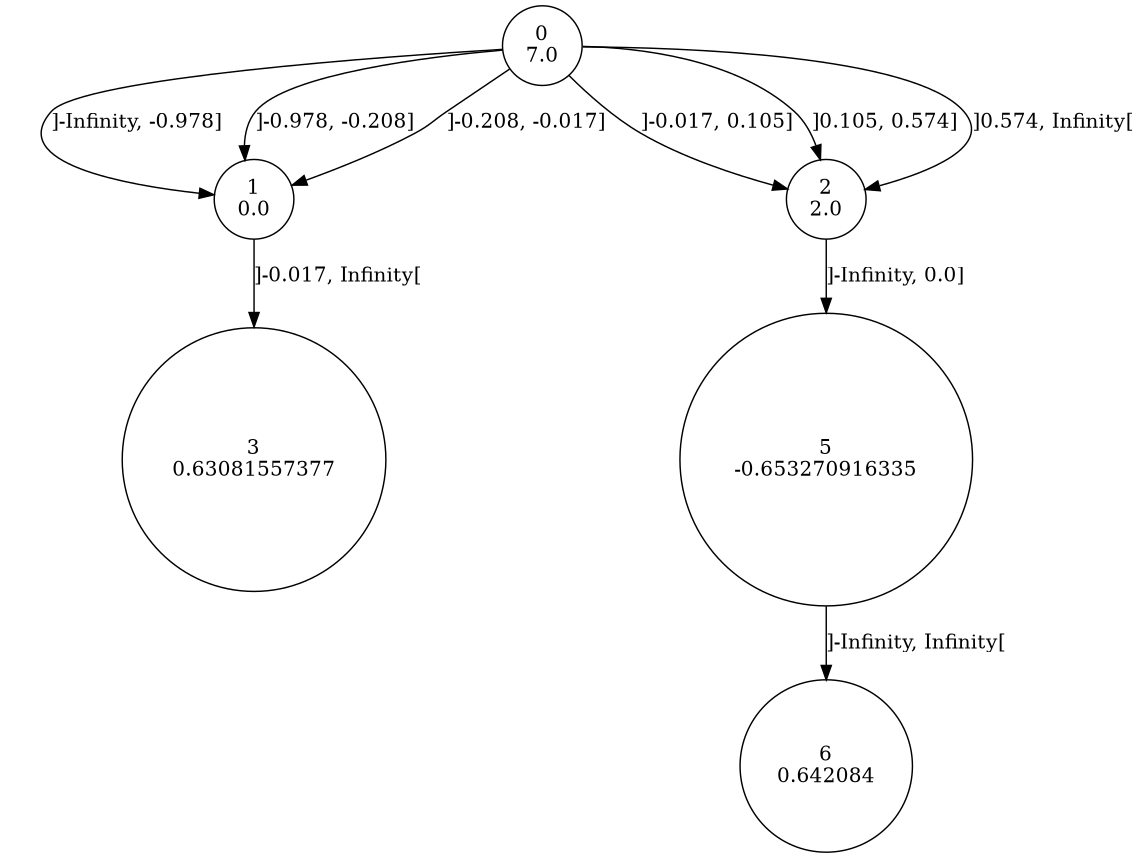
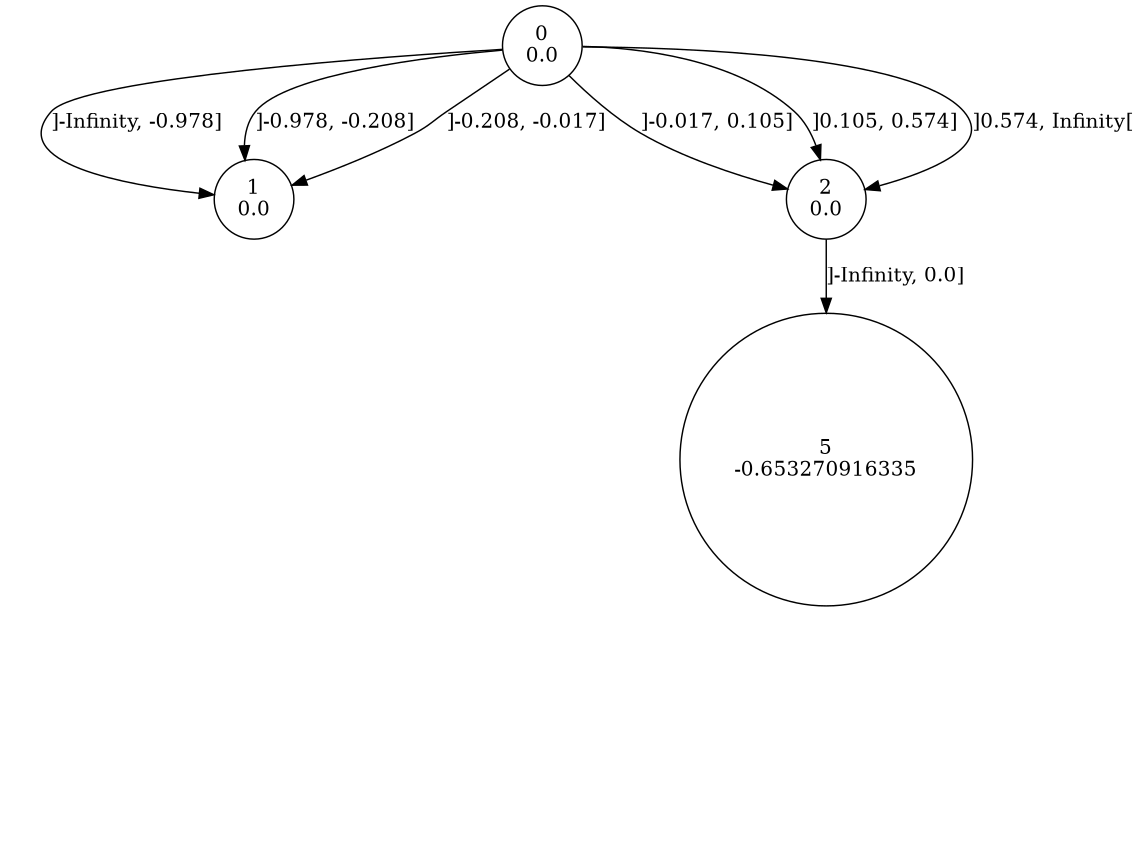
(542, 46) -> (542, 46)
(826, 199) -> (826, 199)
(254, 460) -> none
(826, 766) -> none
